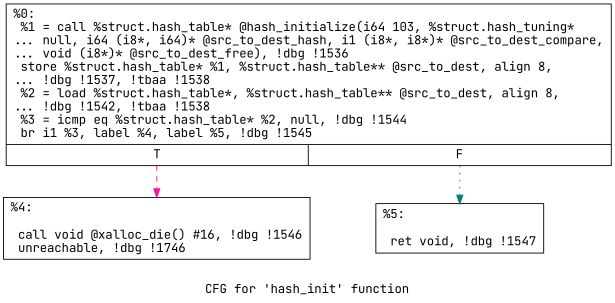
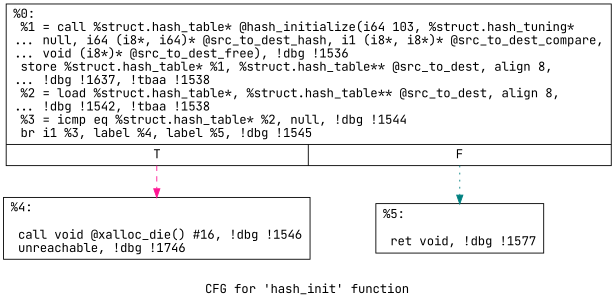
(112, 80) -> (112, 80)
(460, 242) -> (460, 242)
